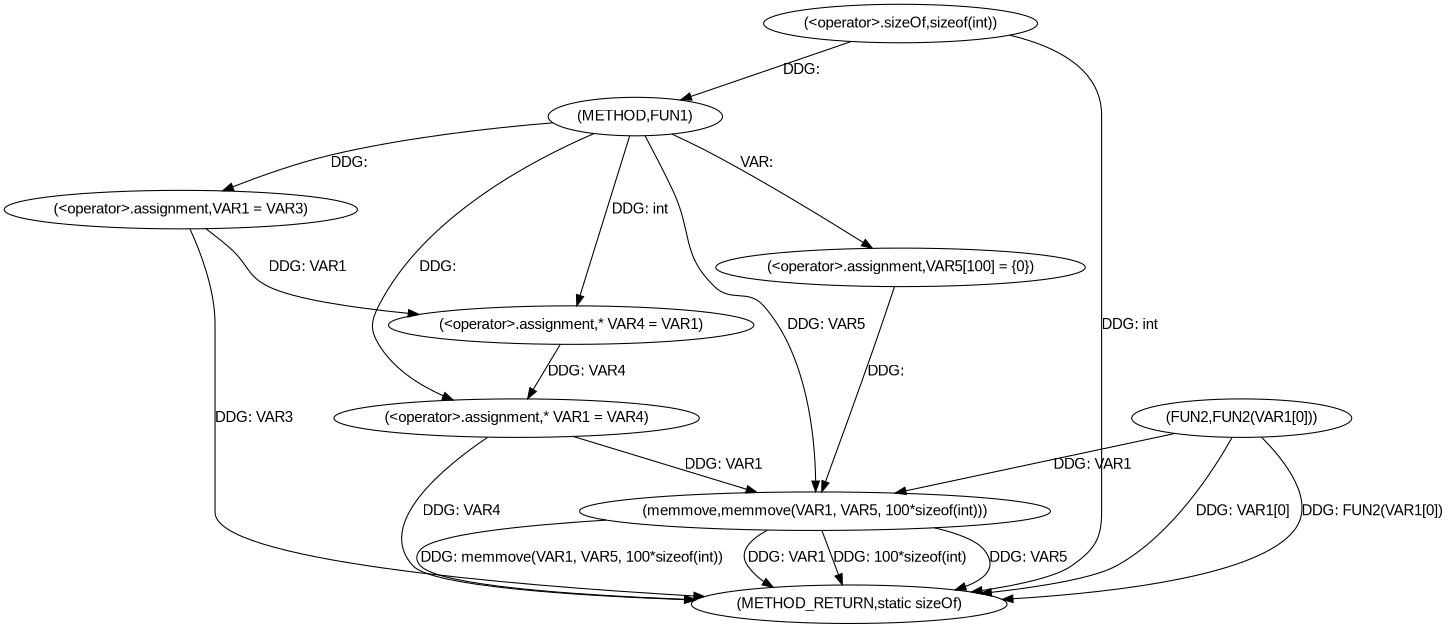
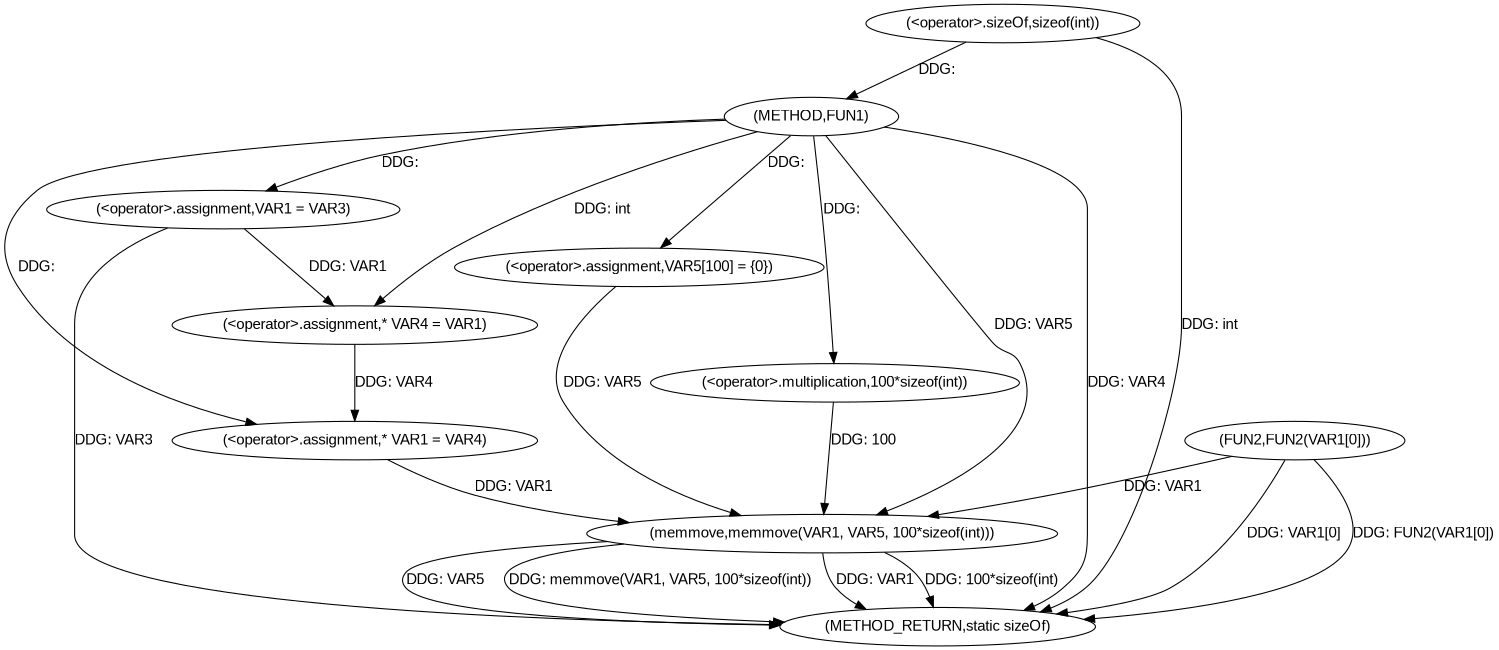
(759, 163) -> (788, 163)
(888, 372) -> (602, 383)
none -> (835, 383)
(407, 555) -> (1087, 306)
